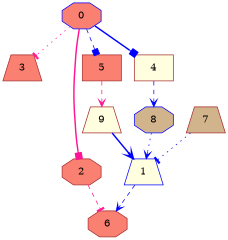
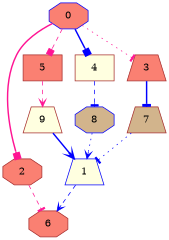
(90, 39) -> (57, 39)
(154, 90) -> (95, 92)
none -> (147, 92)
